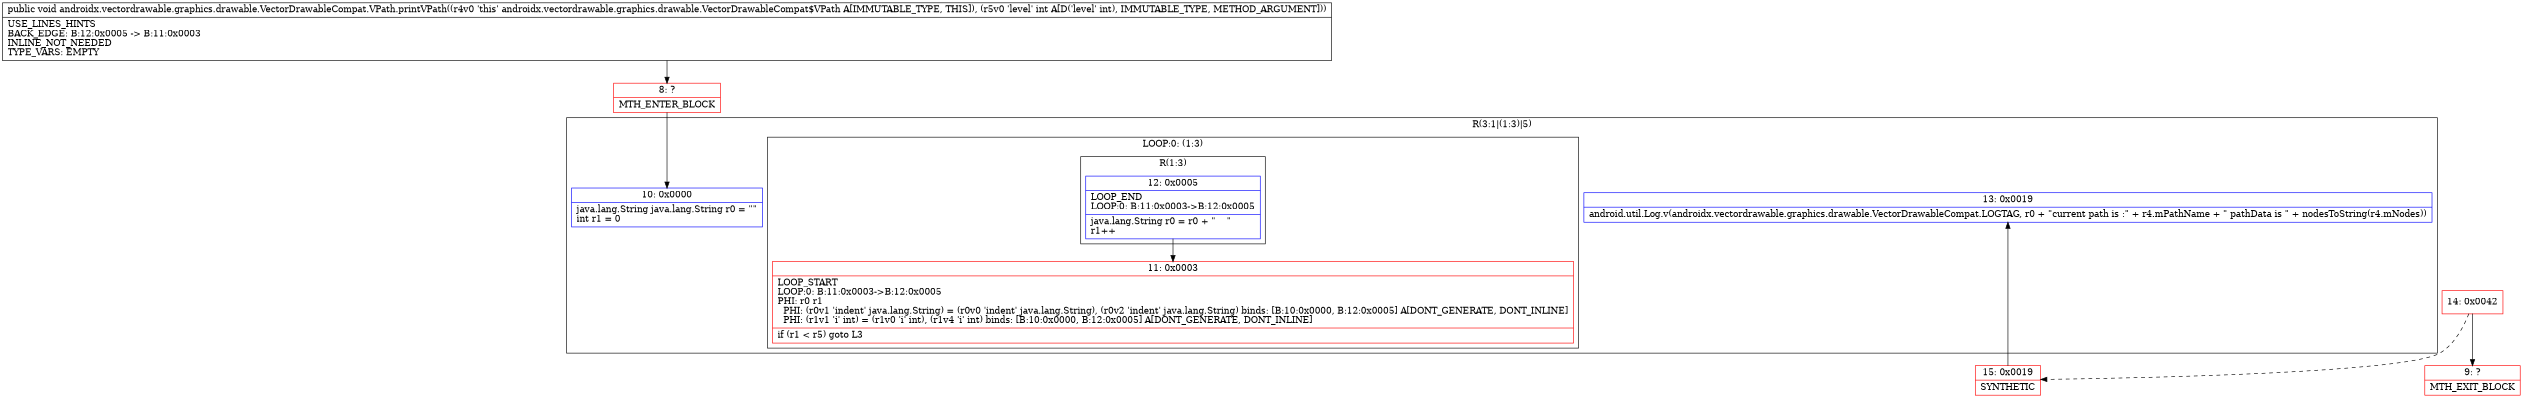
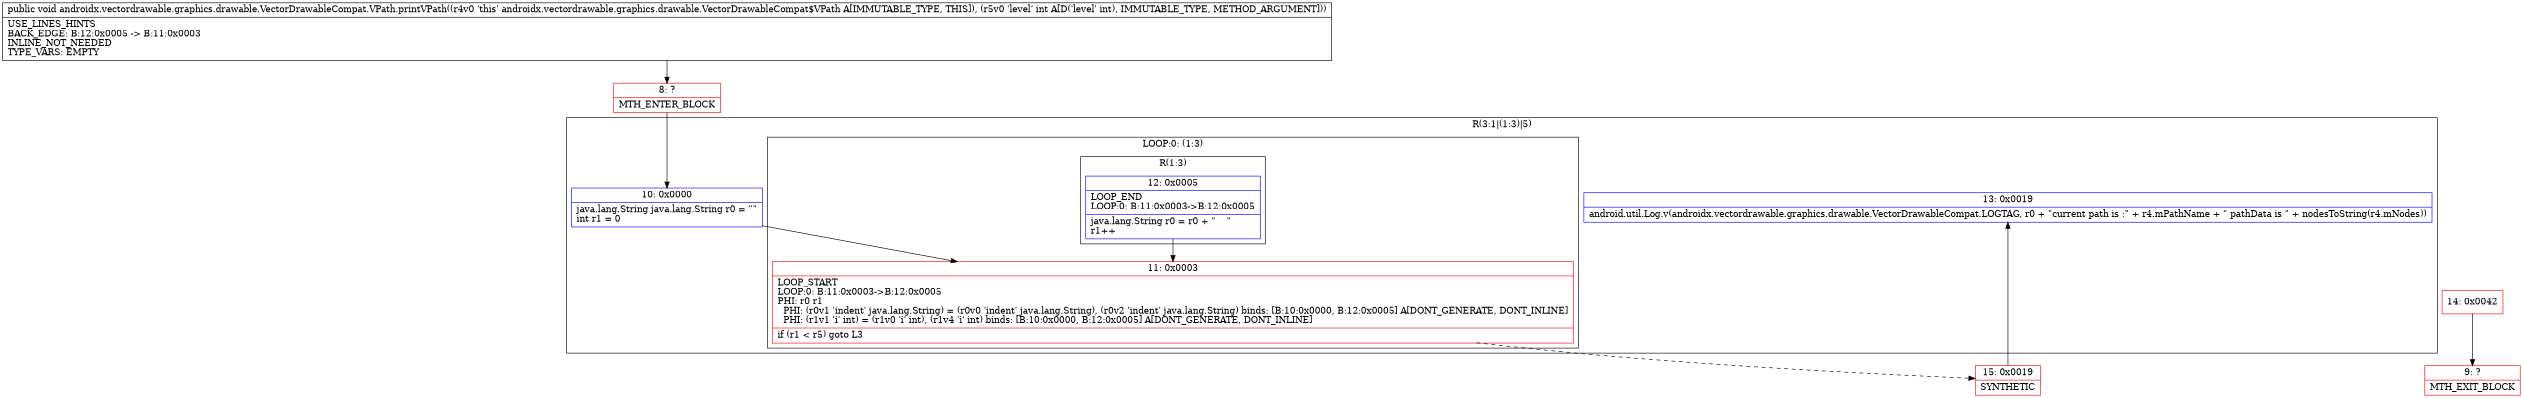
none -> (857, 243)
(2269, 373) -> (1722, 365)
